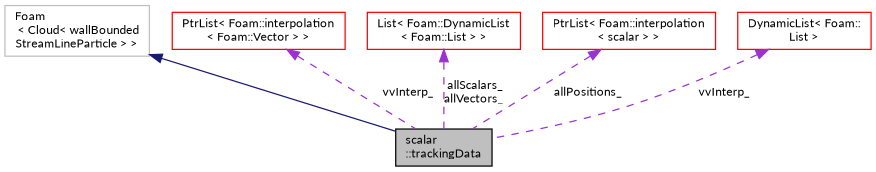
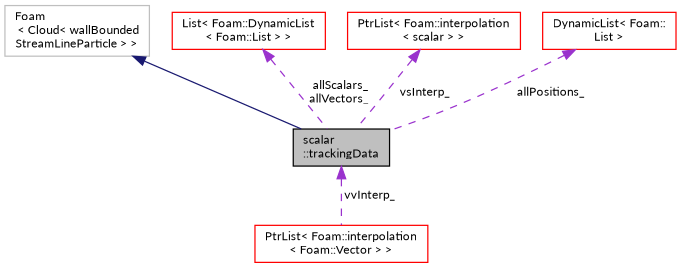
(357, 92) -> (341, 202)
(587, 93) -> (424, 93)
(723, 93) -> (550, 93)
